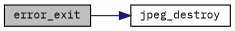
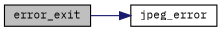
(181, 16) -> (174, 16)
